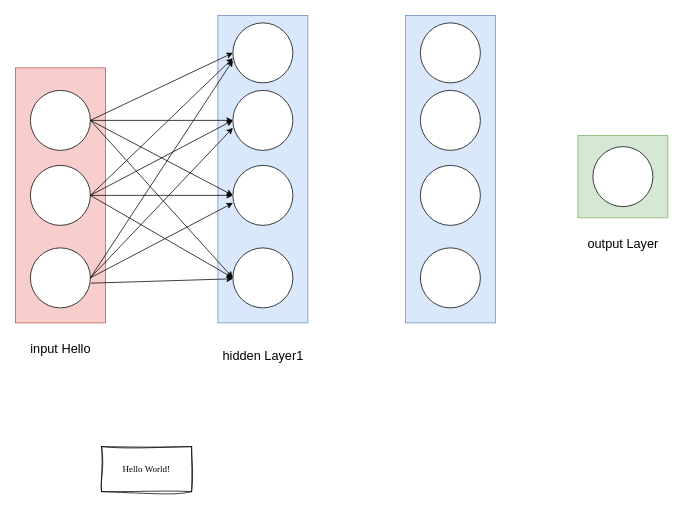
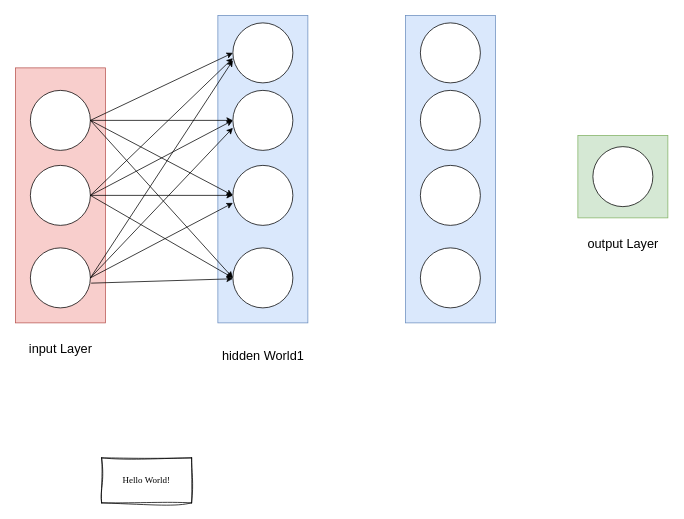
(61, 349) -> (61, 349)
(263, 357) -> (263, 357)
(147, 469) -> (147, 480)
